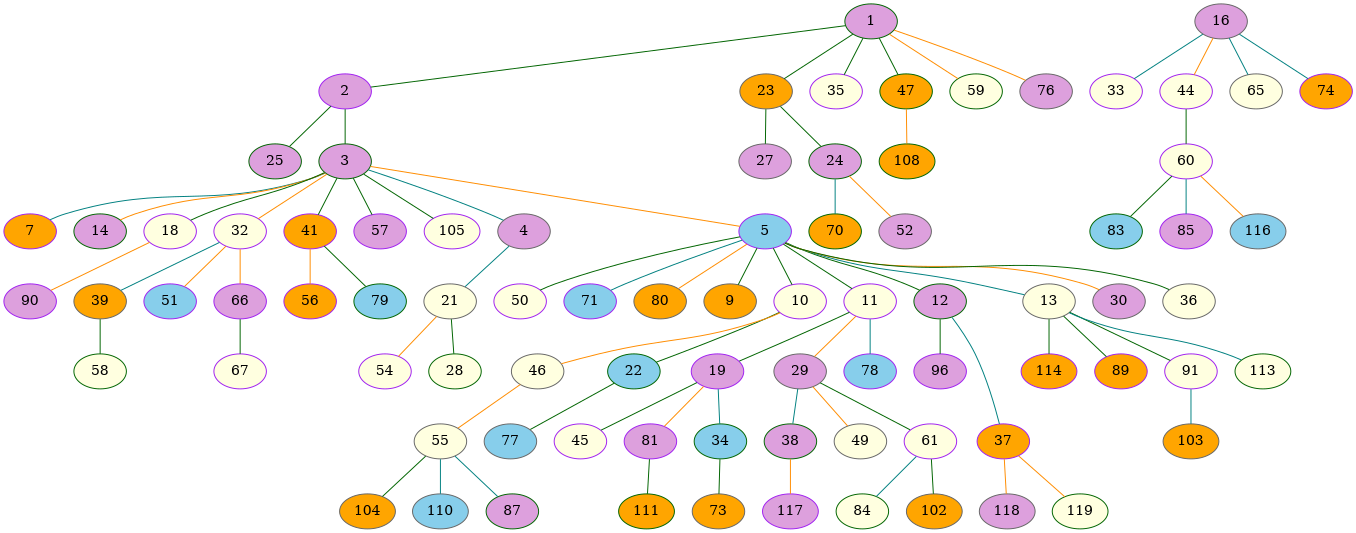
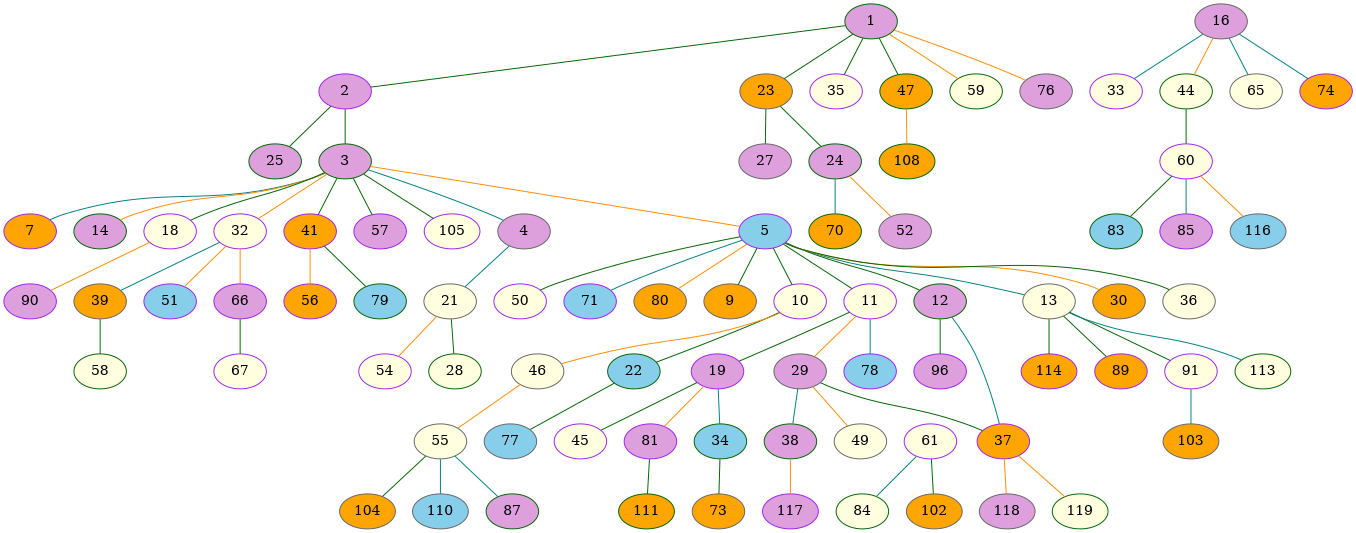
(1186, 91) -> (1186, 91)
(1119, 301) -> (1119, 301)
(865, 406) -> (901, 407)
